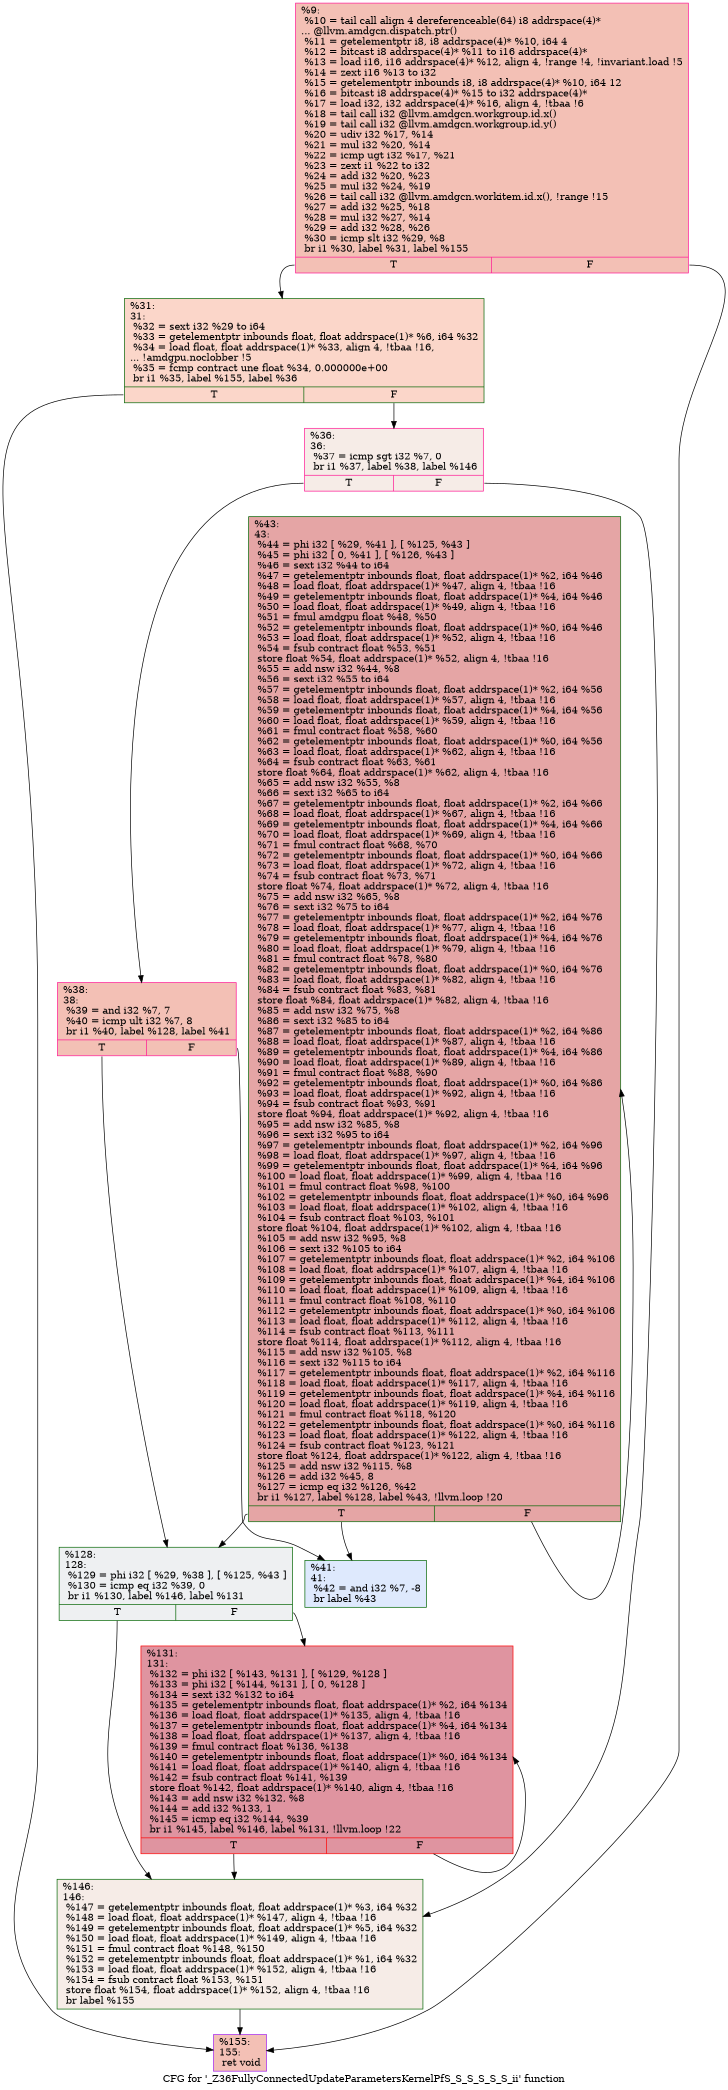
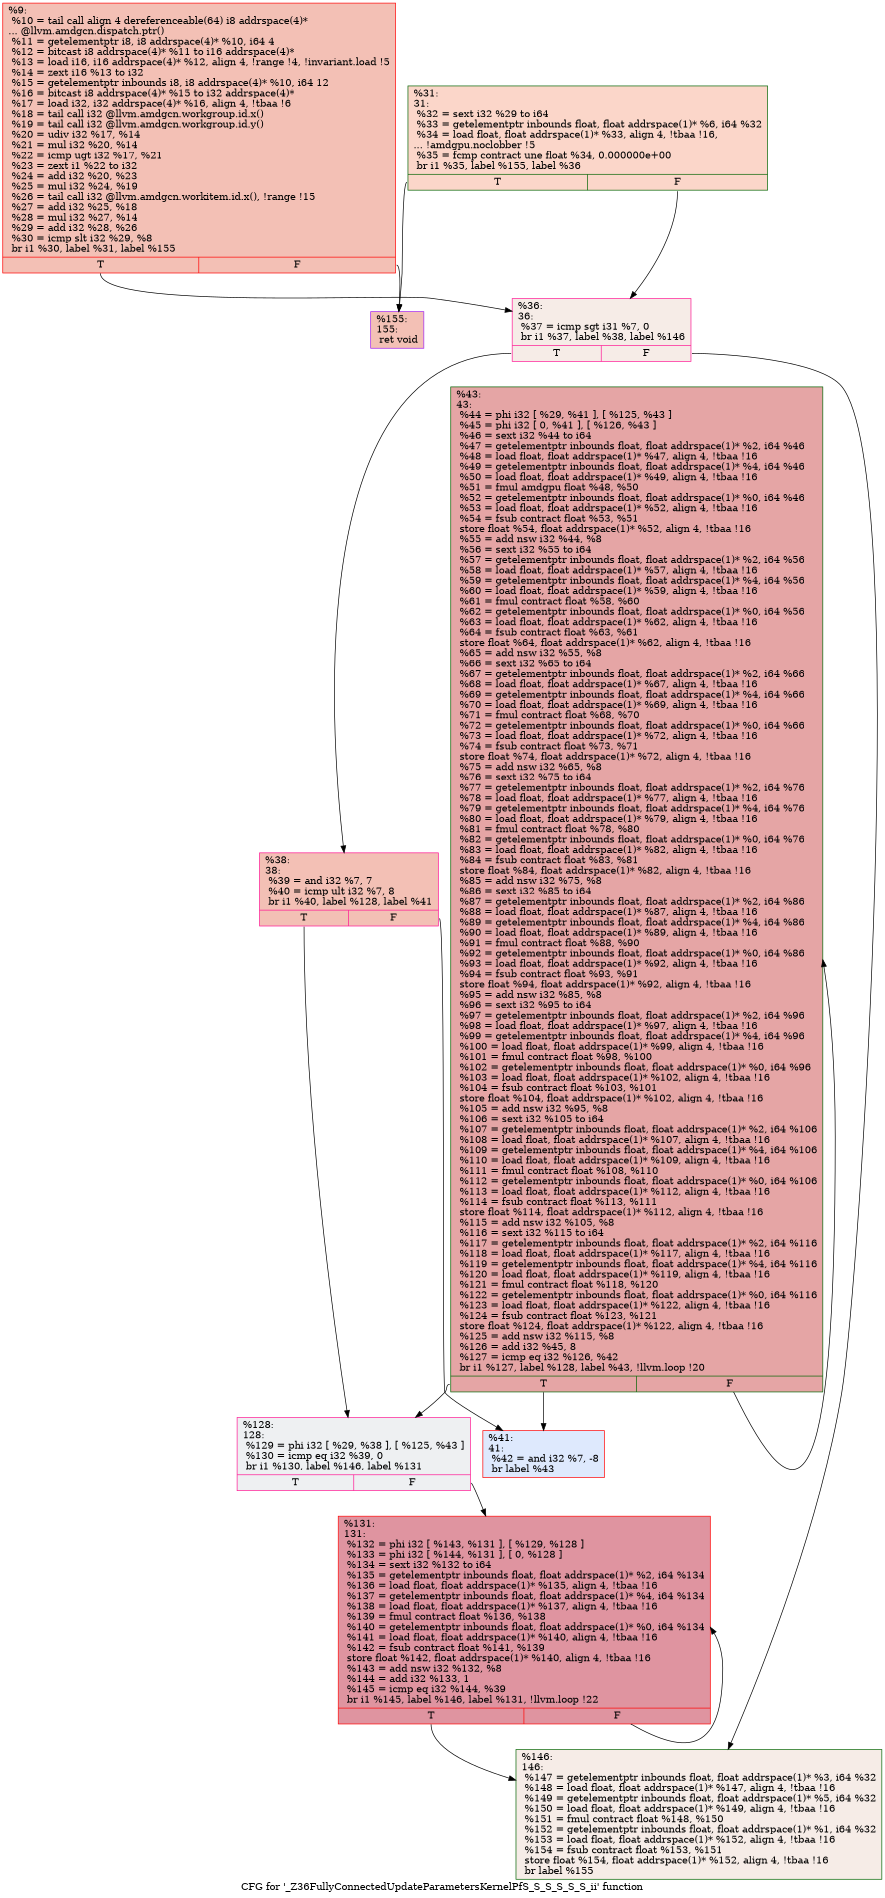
(492, 138) -> (199, 138)
(281, 274) -> (301, 298)
(376, 457) -> (584, 327)
(176, 1584) -> (354, 1454)
(366, 1584) -> (544, 1454)
(108, 1751) -> none
(240, 2018) -> none
